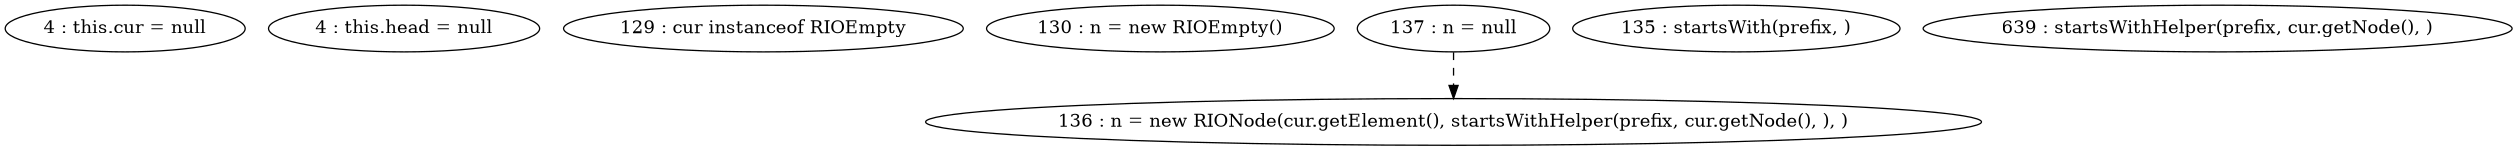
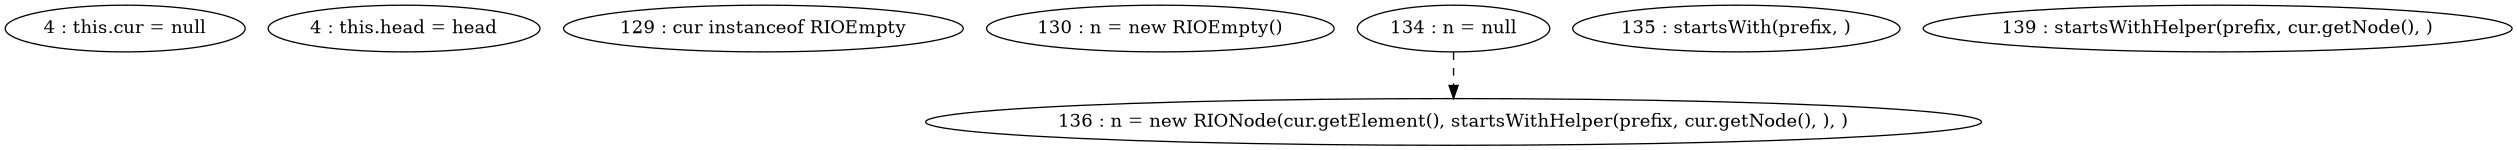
(404, 29) -> (404, 29)
(1454, 29) -> (1454, 29)
(2218, 29) -> (2218, 29)
